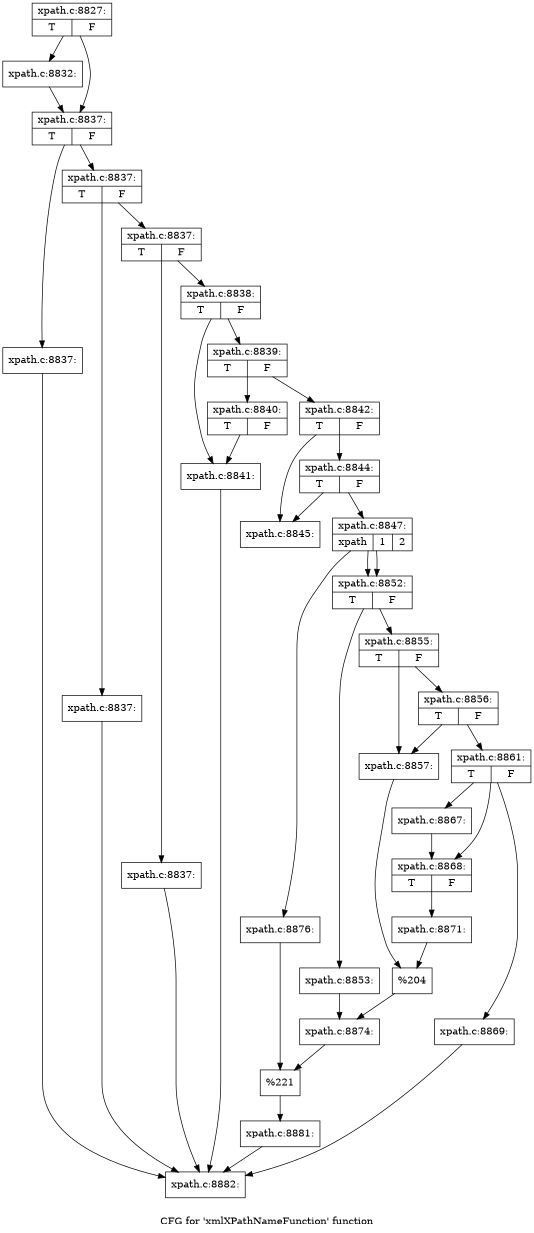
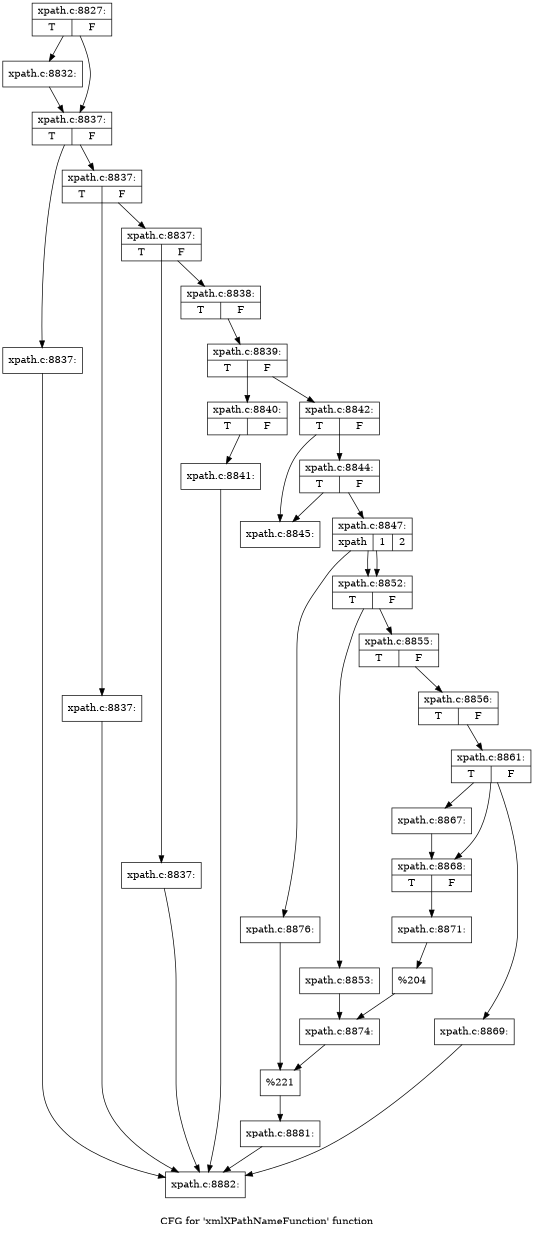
(195, 388) -> none
(399, 766) -> none
